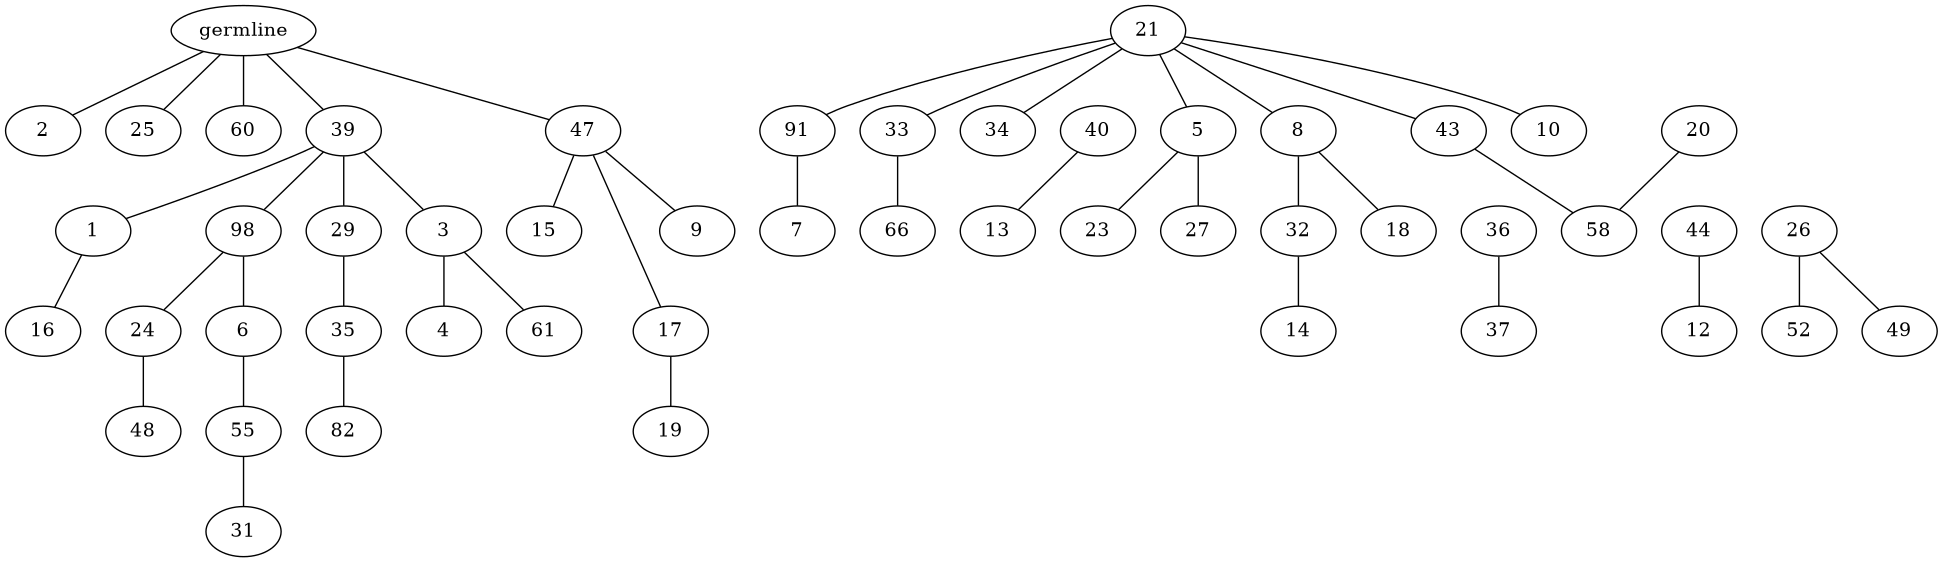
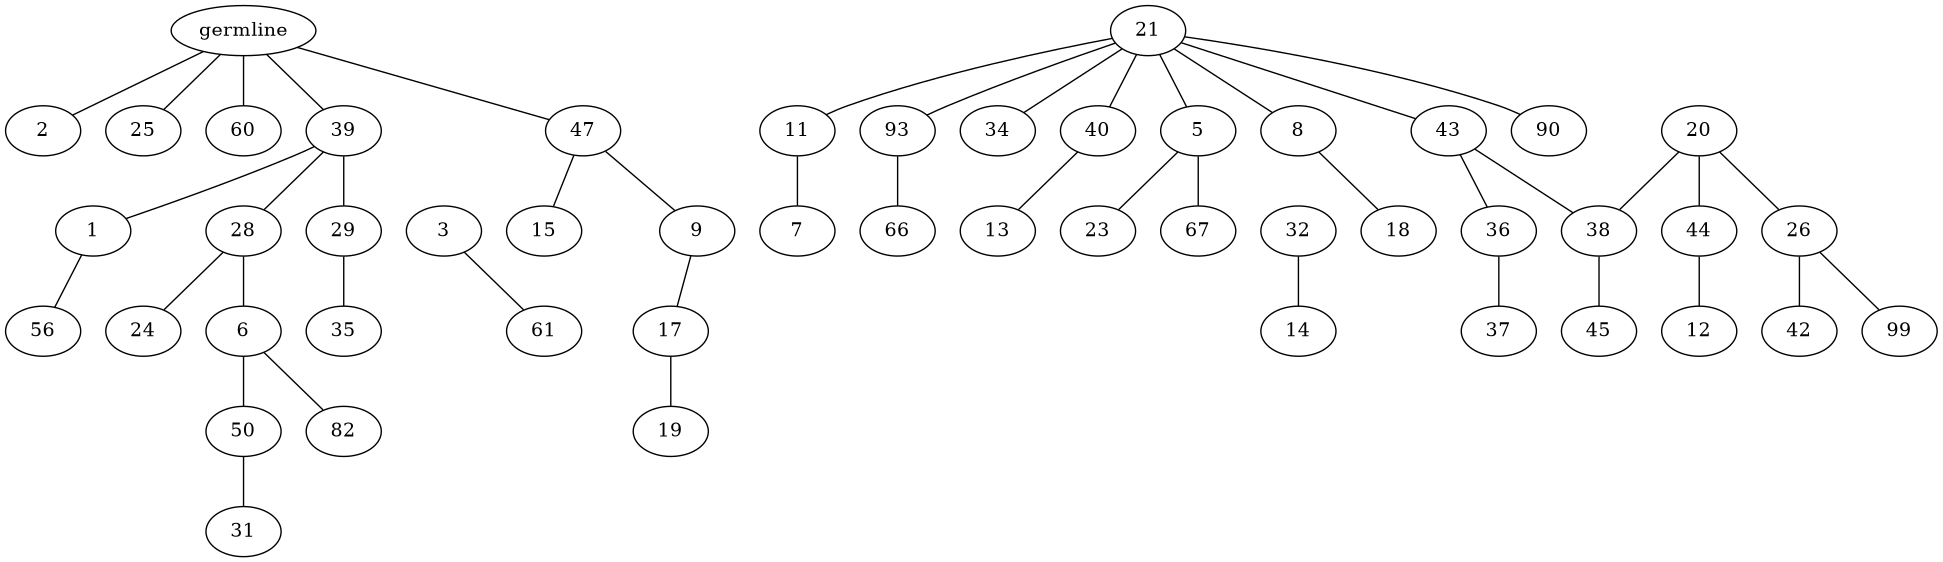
none -> (1123, 81)
(797, 131) -> (797, 131)
(898, 131) -> (898, 131)
(1549, 131) -> (1549, 131)
(394, 181) -> none
(1298, 181) -> none
none -> (1474, 181)
none -> (1699, 181)
none -> (1749, 181)
(244, 231) -> (244, 231)
(627, 231) -> (684, 281)
(1198, 231) -> (1198, 231)
(1599, 231) -> (1599, 231)
(43, 331) -> (43, 331)
(444, 331) -> none
none -> (1599, 331)
(1799, 331) -> (1799, 331)
(1900, 331) -> (1900, 331)
(344, 381) -> (293, 381)
(143, 431) -> none
(244, 431) -> (244, 431)
